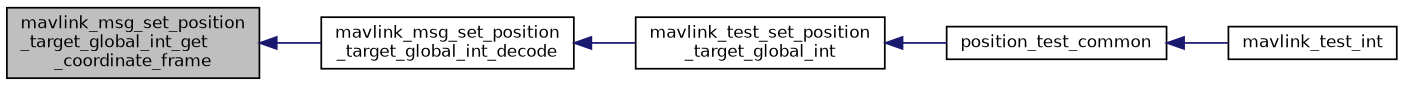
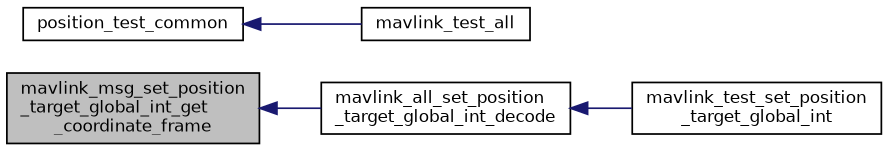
(448, 43) -> (446, 108)
(925, 43) -> none
(1313, 43) -> (446, 24)
